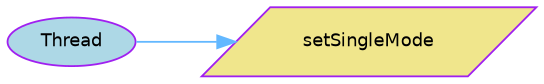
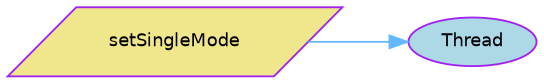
(177, 42) -> (349, 42)
